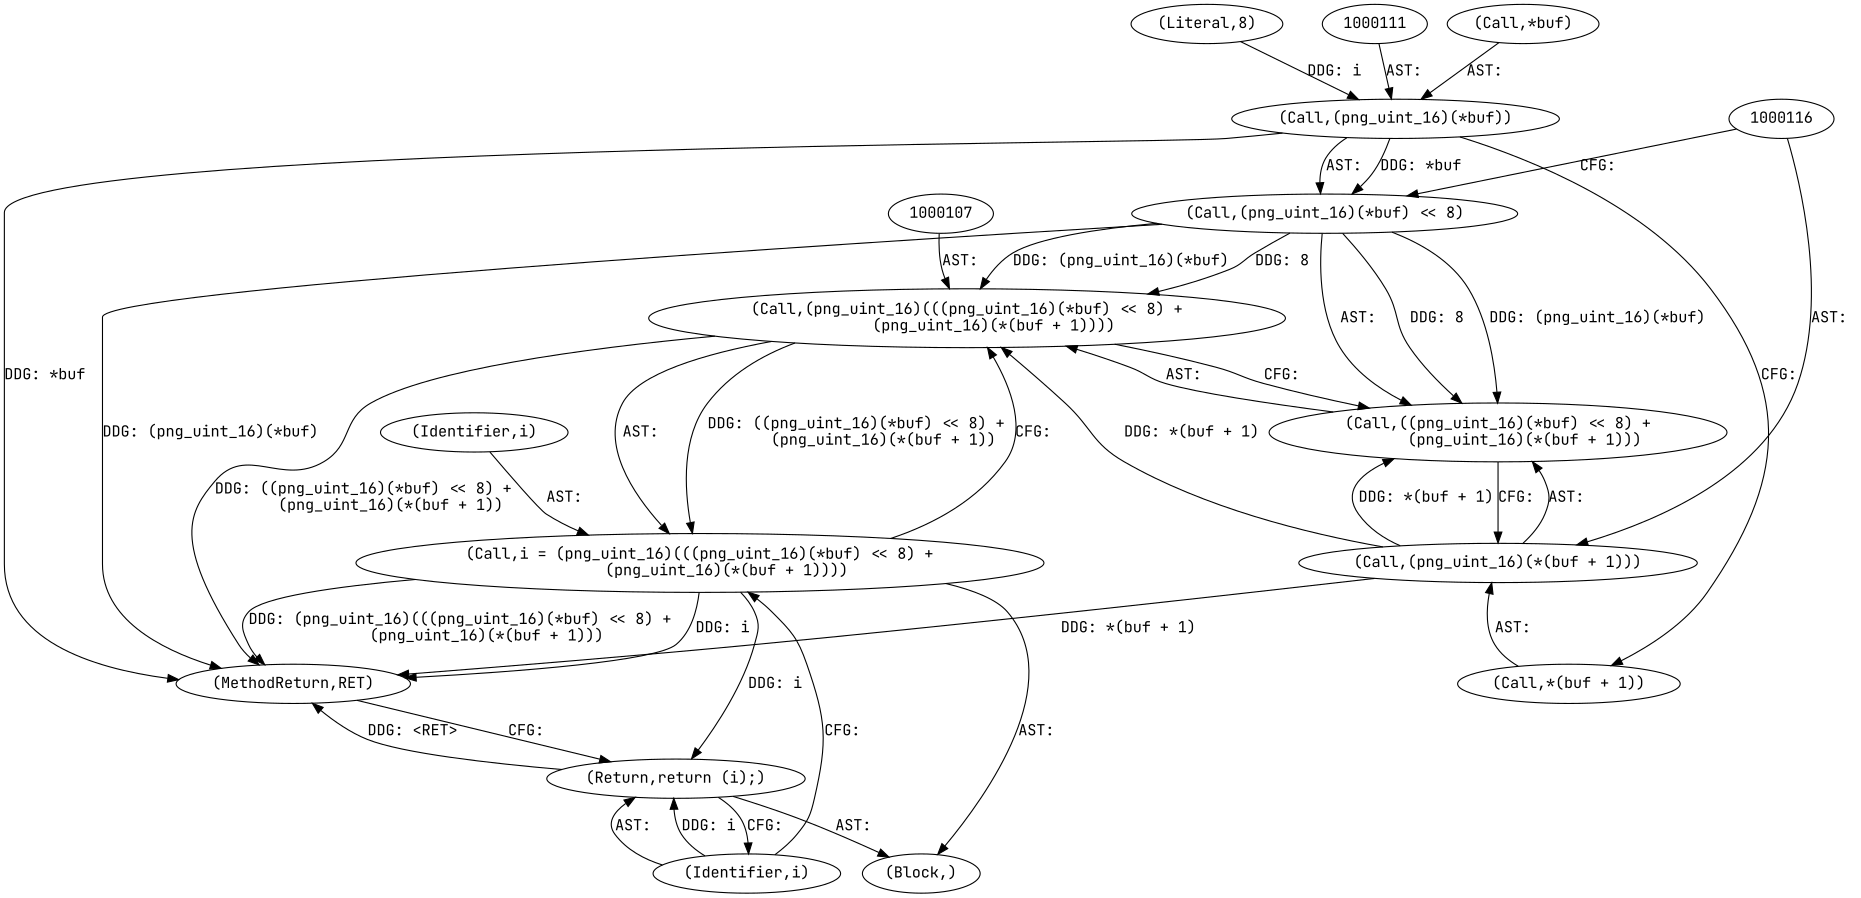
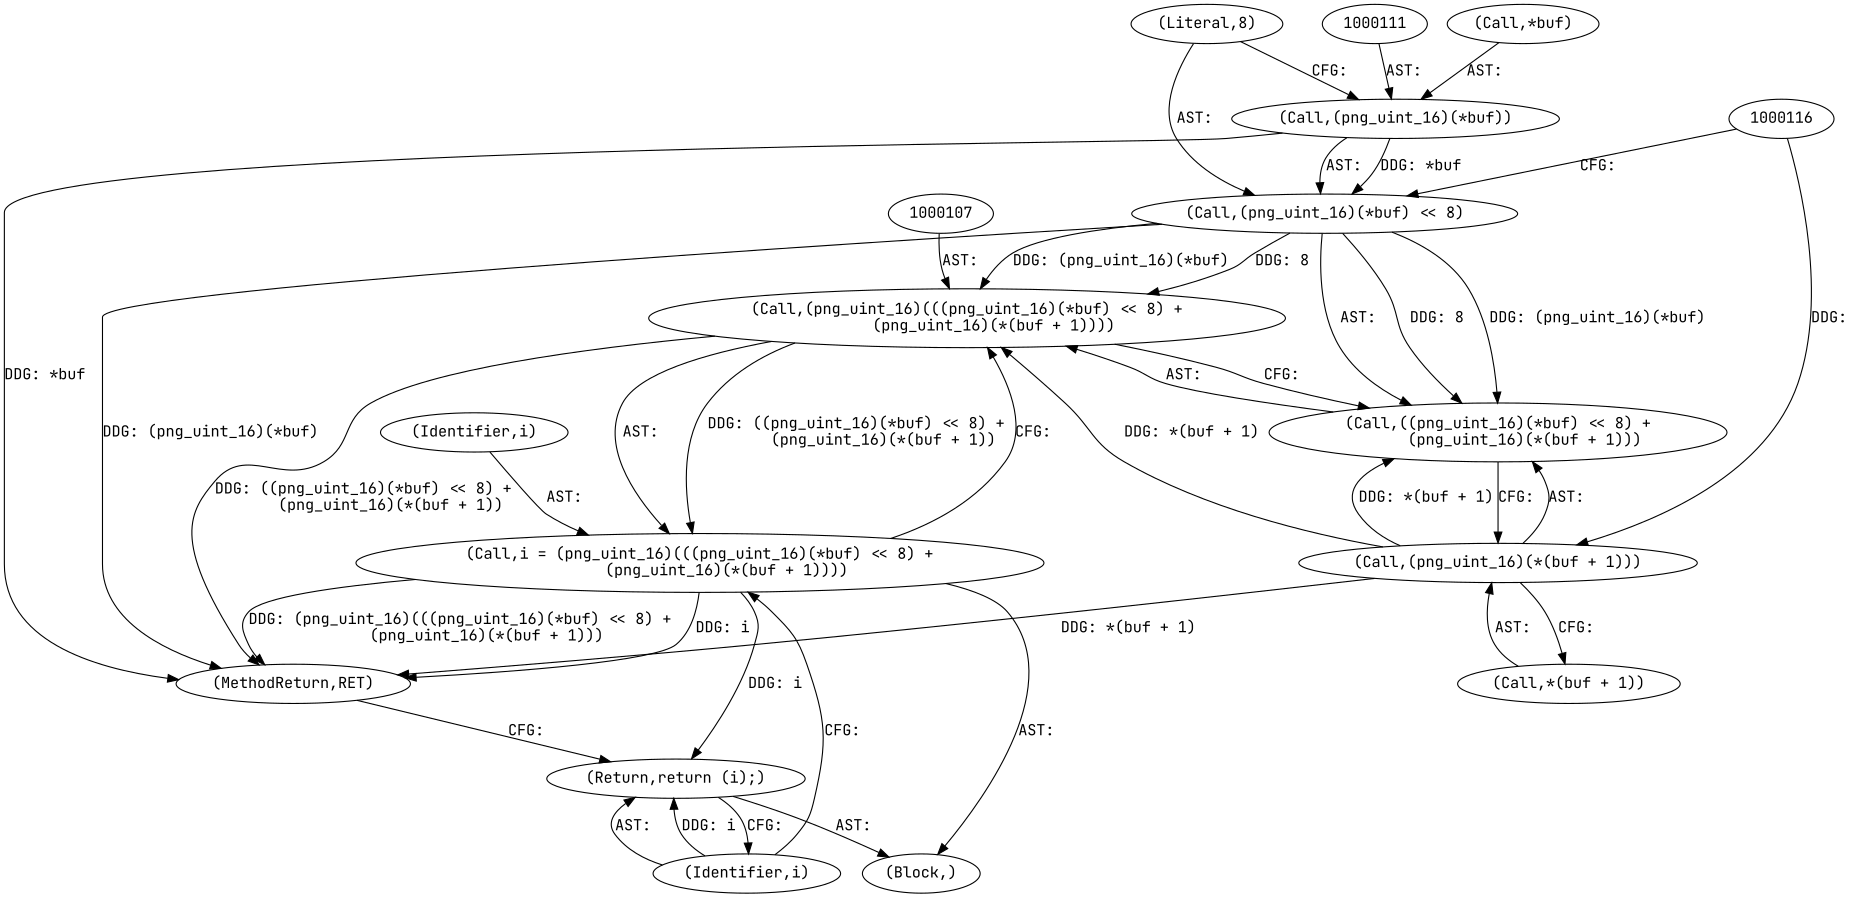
(1334, 71) -> (1334, 71)
none -> (1174, 132)
(1834, 318) -> (1834, 318)
(1748, 351) -> (1547, 615)
(437, 755) -> none
